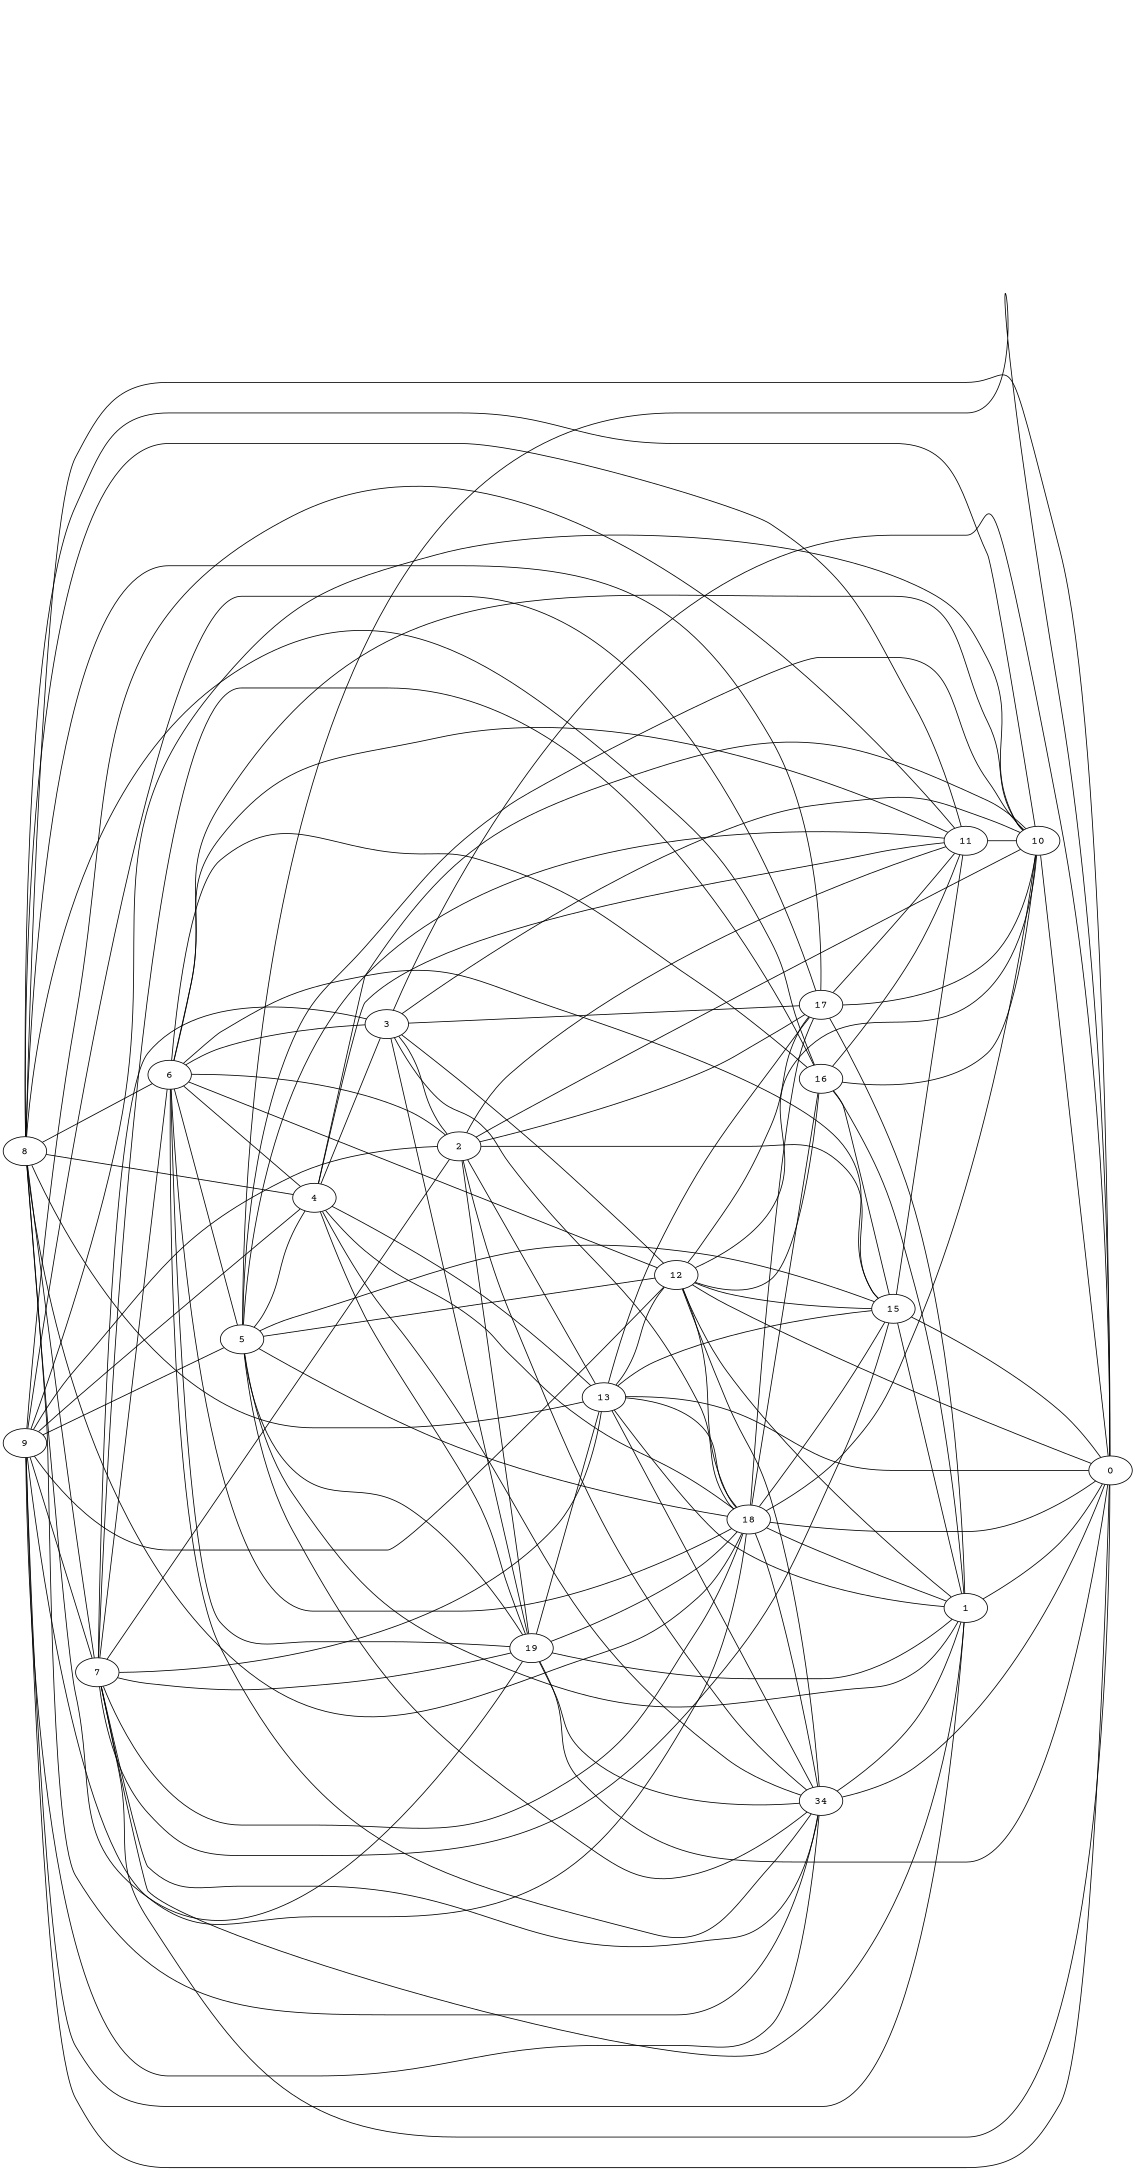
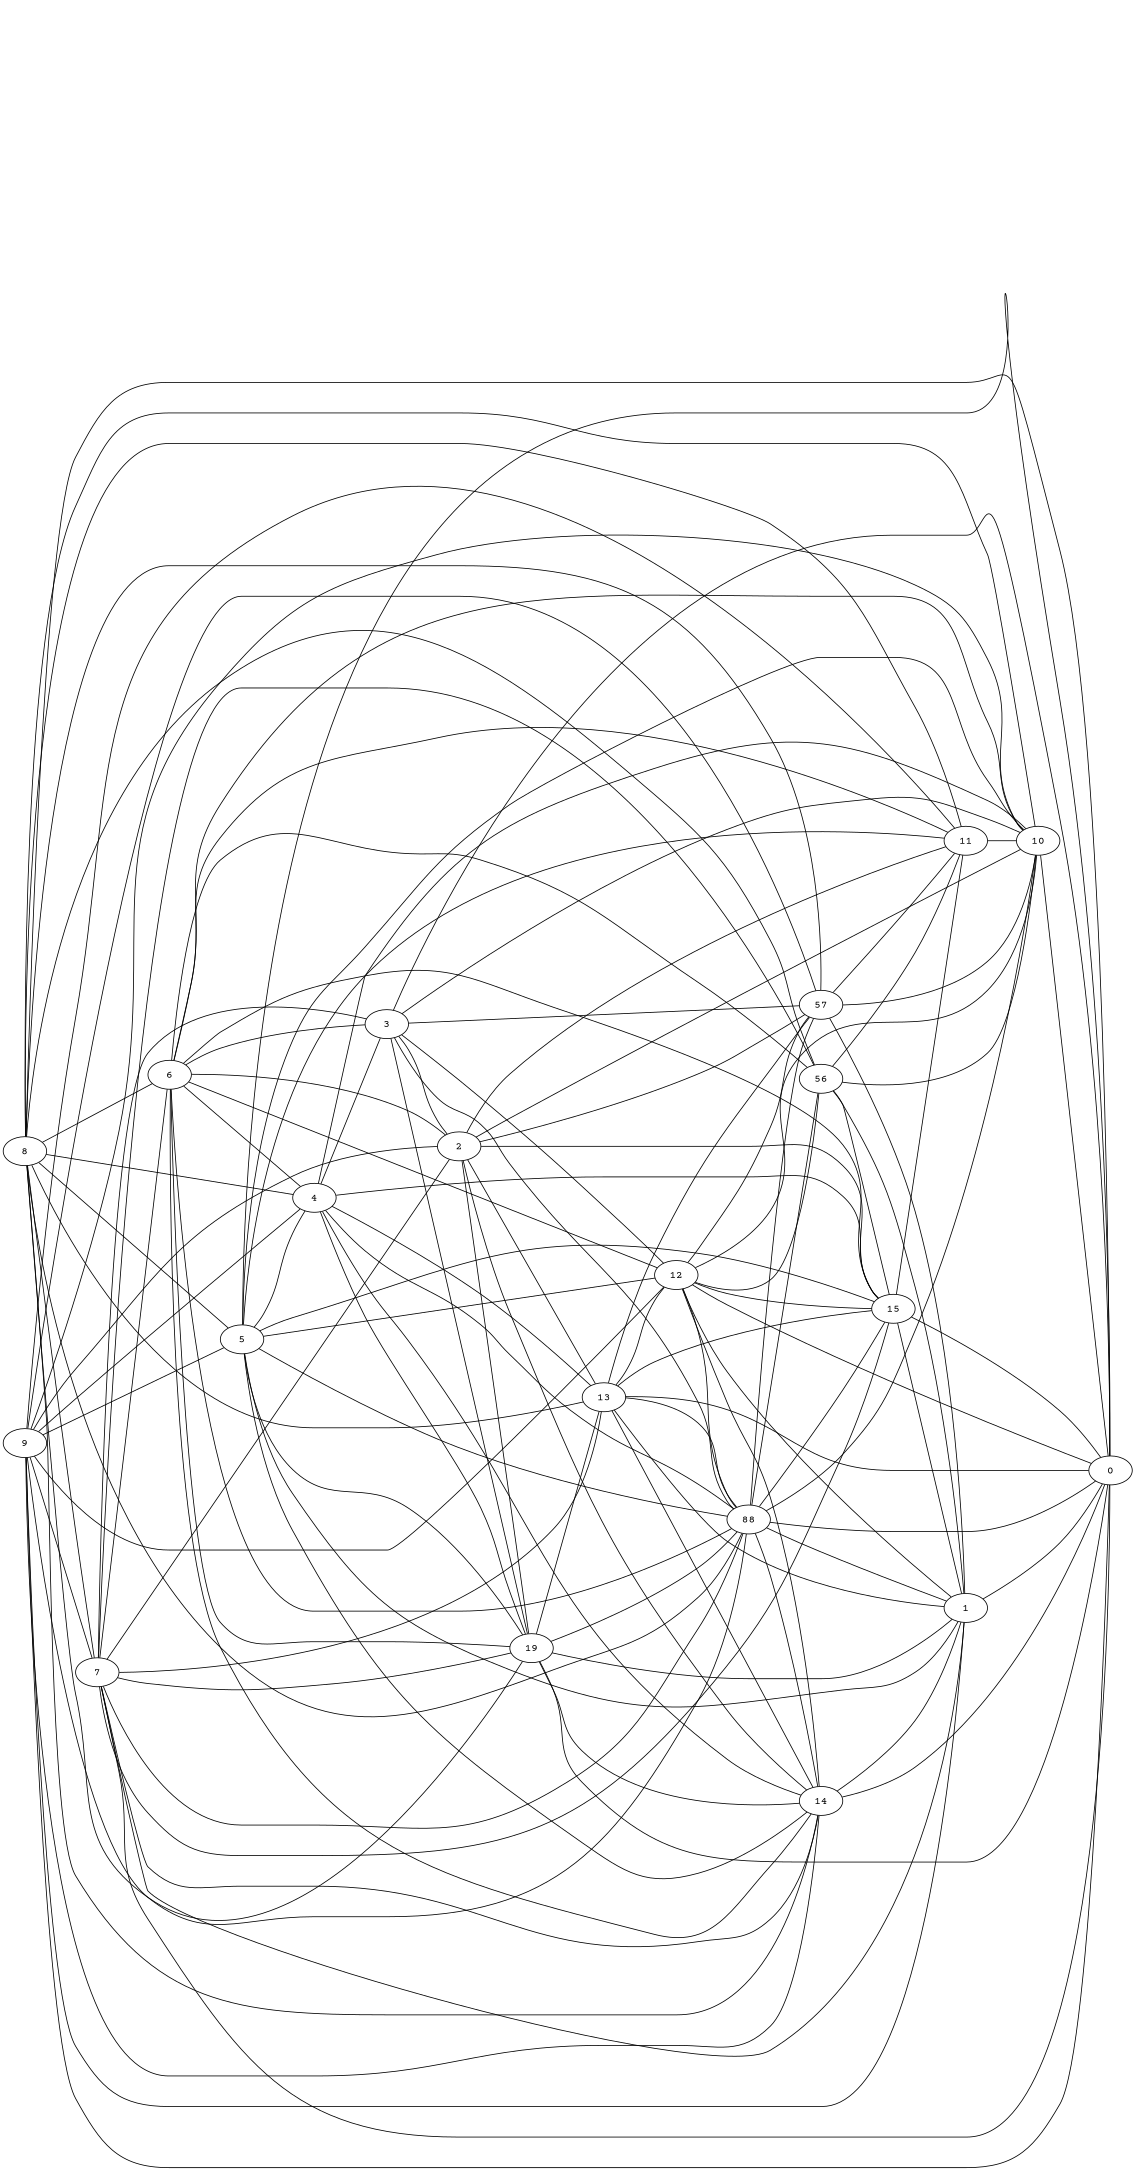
(574, 914) -> (648, 1177)
(821, 1005) -> (821, 1005)
(821, 1079) -> (821, 1079)
(206, 1207) -> (134, 1245)
(749, 1519) -> (749, 1519)
(821, 1801) -> (821, 1801)
